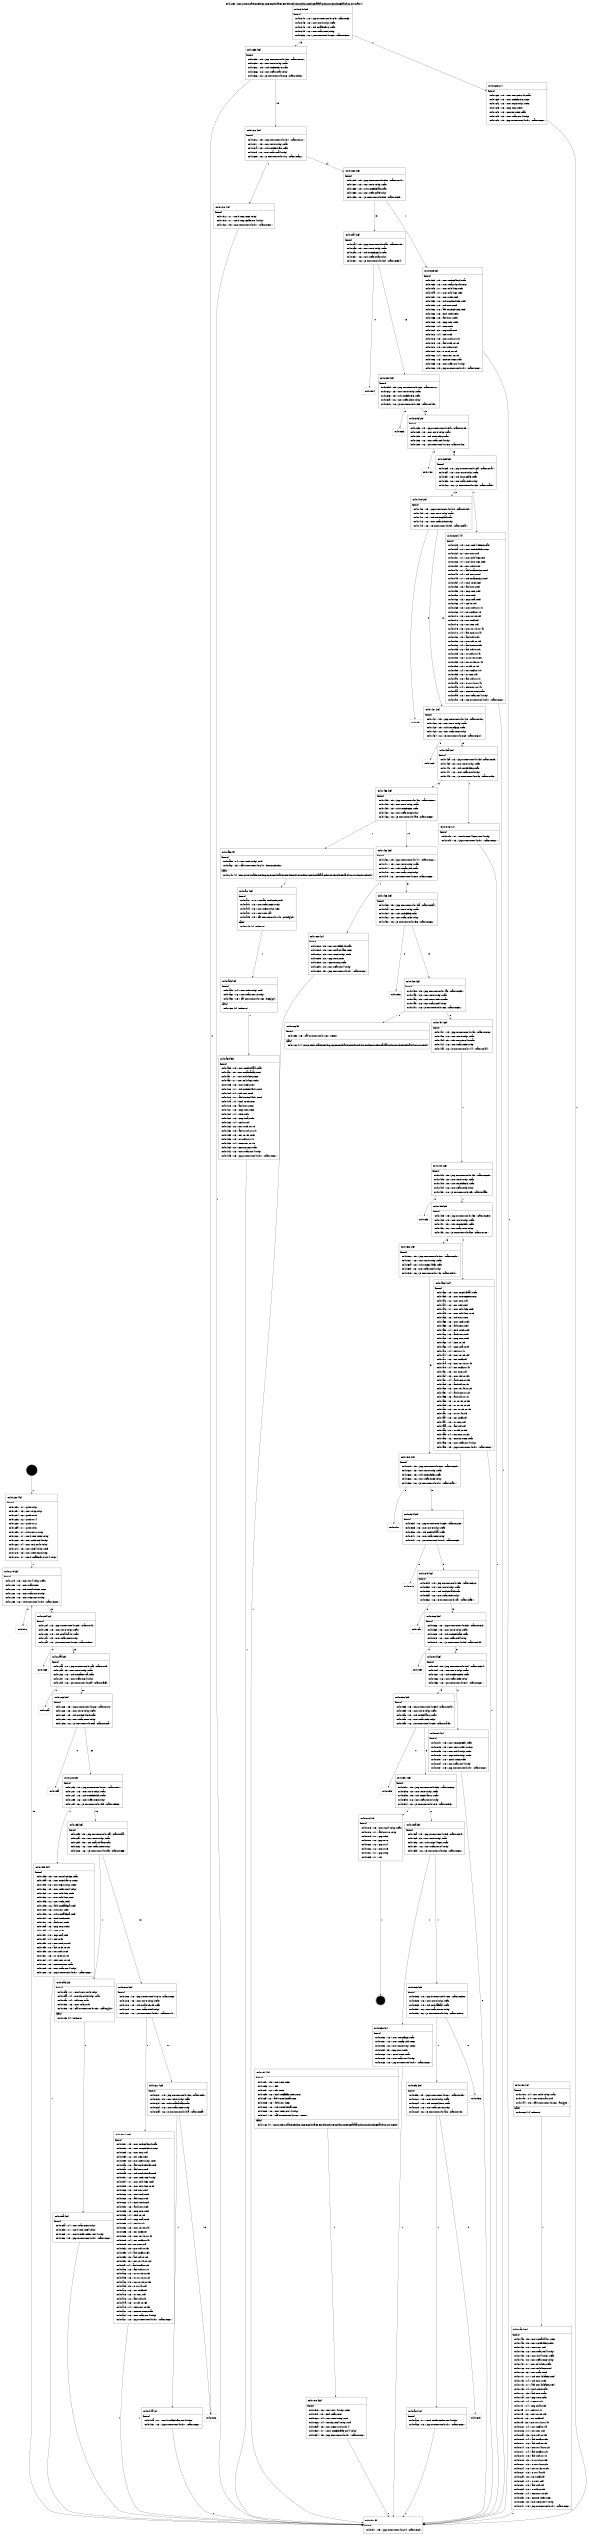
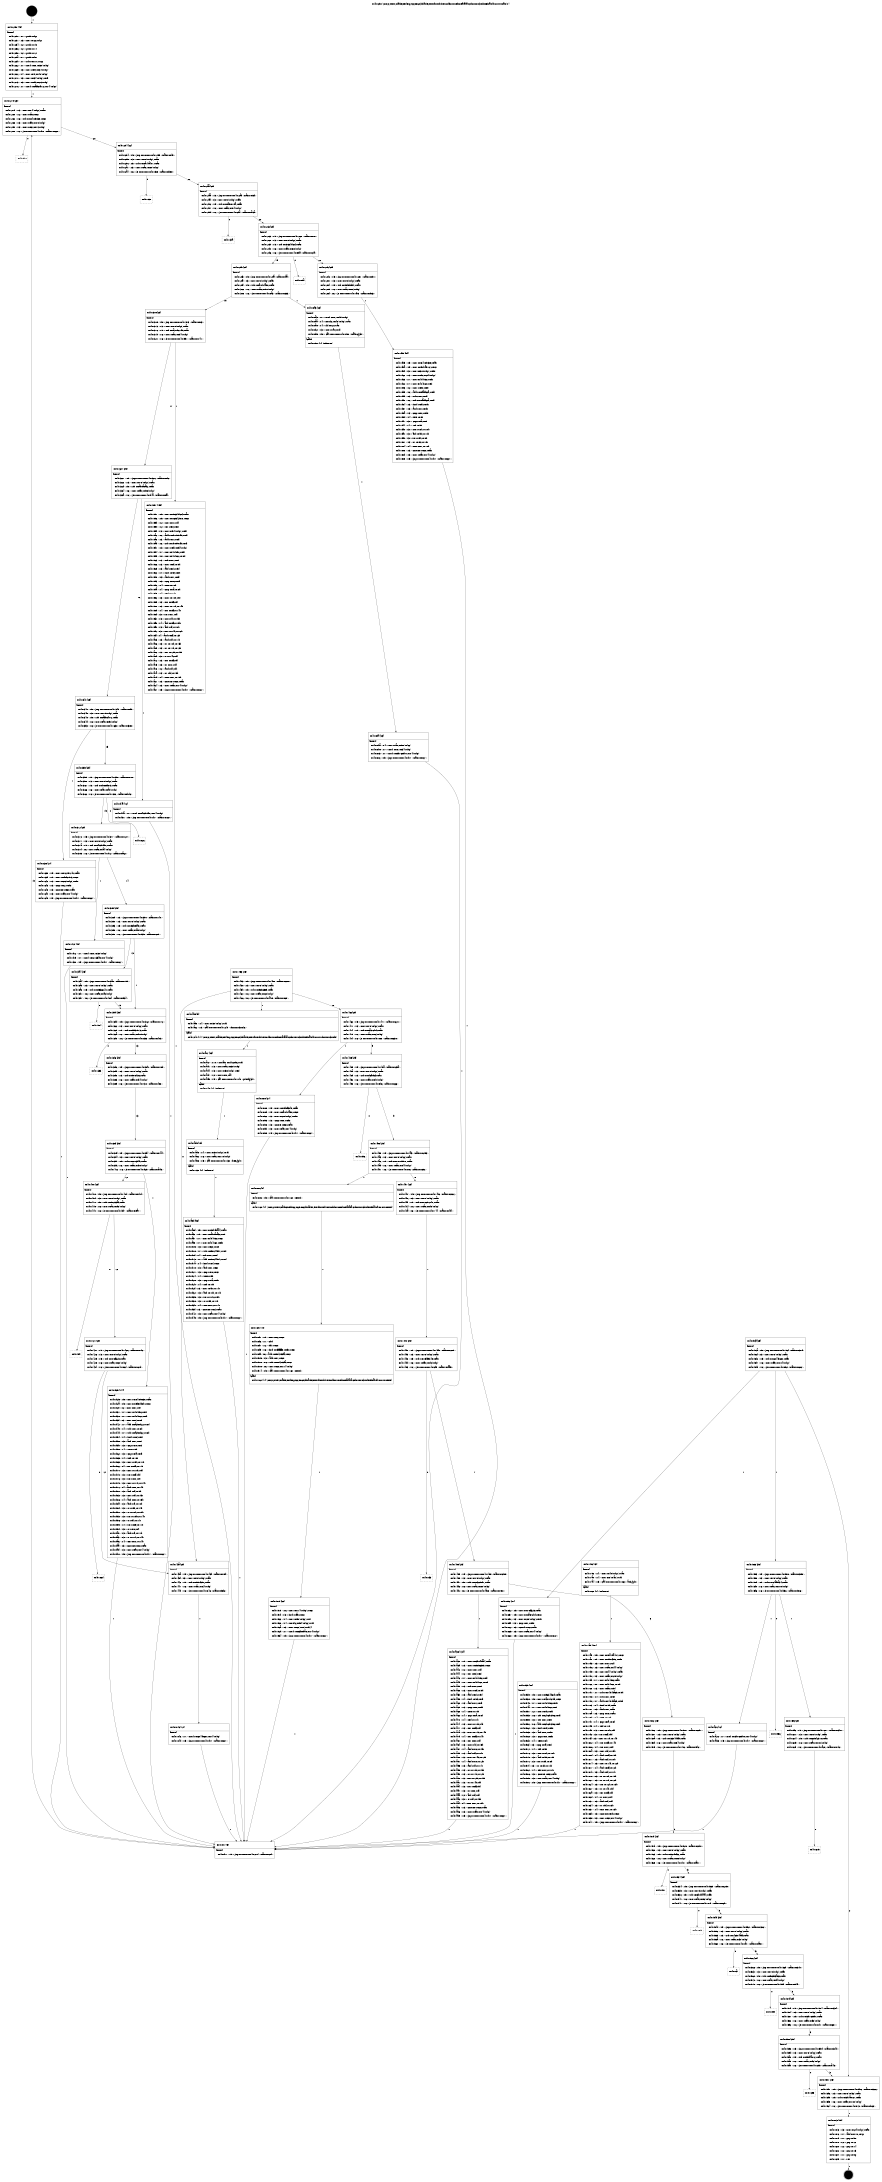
(407, 233) -> (135, 973)
(427, 472) -> none
(438, 783) -> (181, 1259)
none -> (321, 1267)
(459, 1751) -> none
(95, 1814) -> (275, 260)
(430, 1814) -> (848, 1717)
(437, 2261) -> (755, 1658)
(197, 2264) -> (121, 597)
